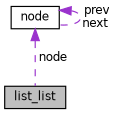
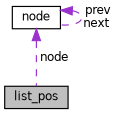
(35, 97) -> (36, 97)
